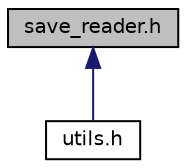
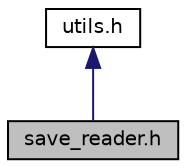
(93, 95) -> (93, 95)
